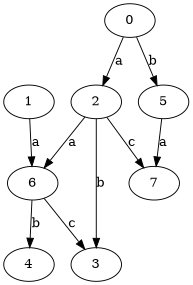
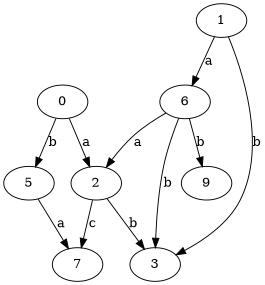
(68, 139) -> (136, 133)
none -> (252, 156)
(72, 224) -> (168, 183)
(29, 265) -> (207, 183)
